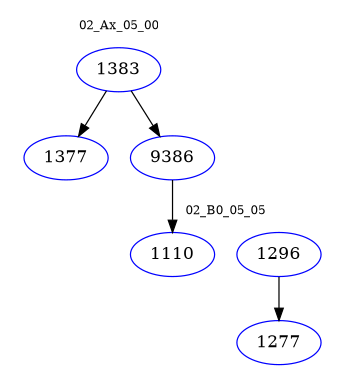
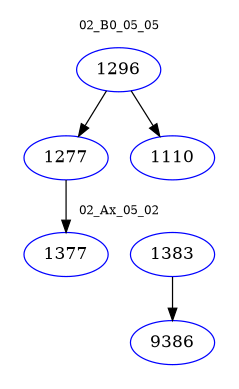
(119, 26) -> (119, 211)
(96, 108) -> (66, 207)
(173, 207) -> (142, 108)
